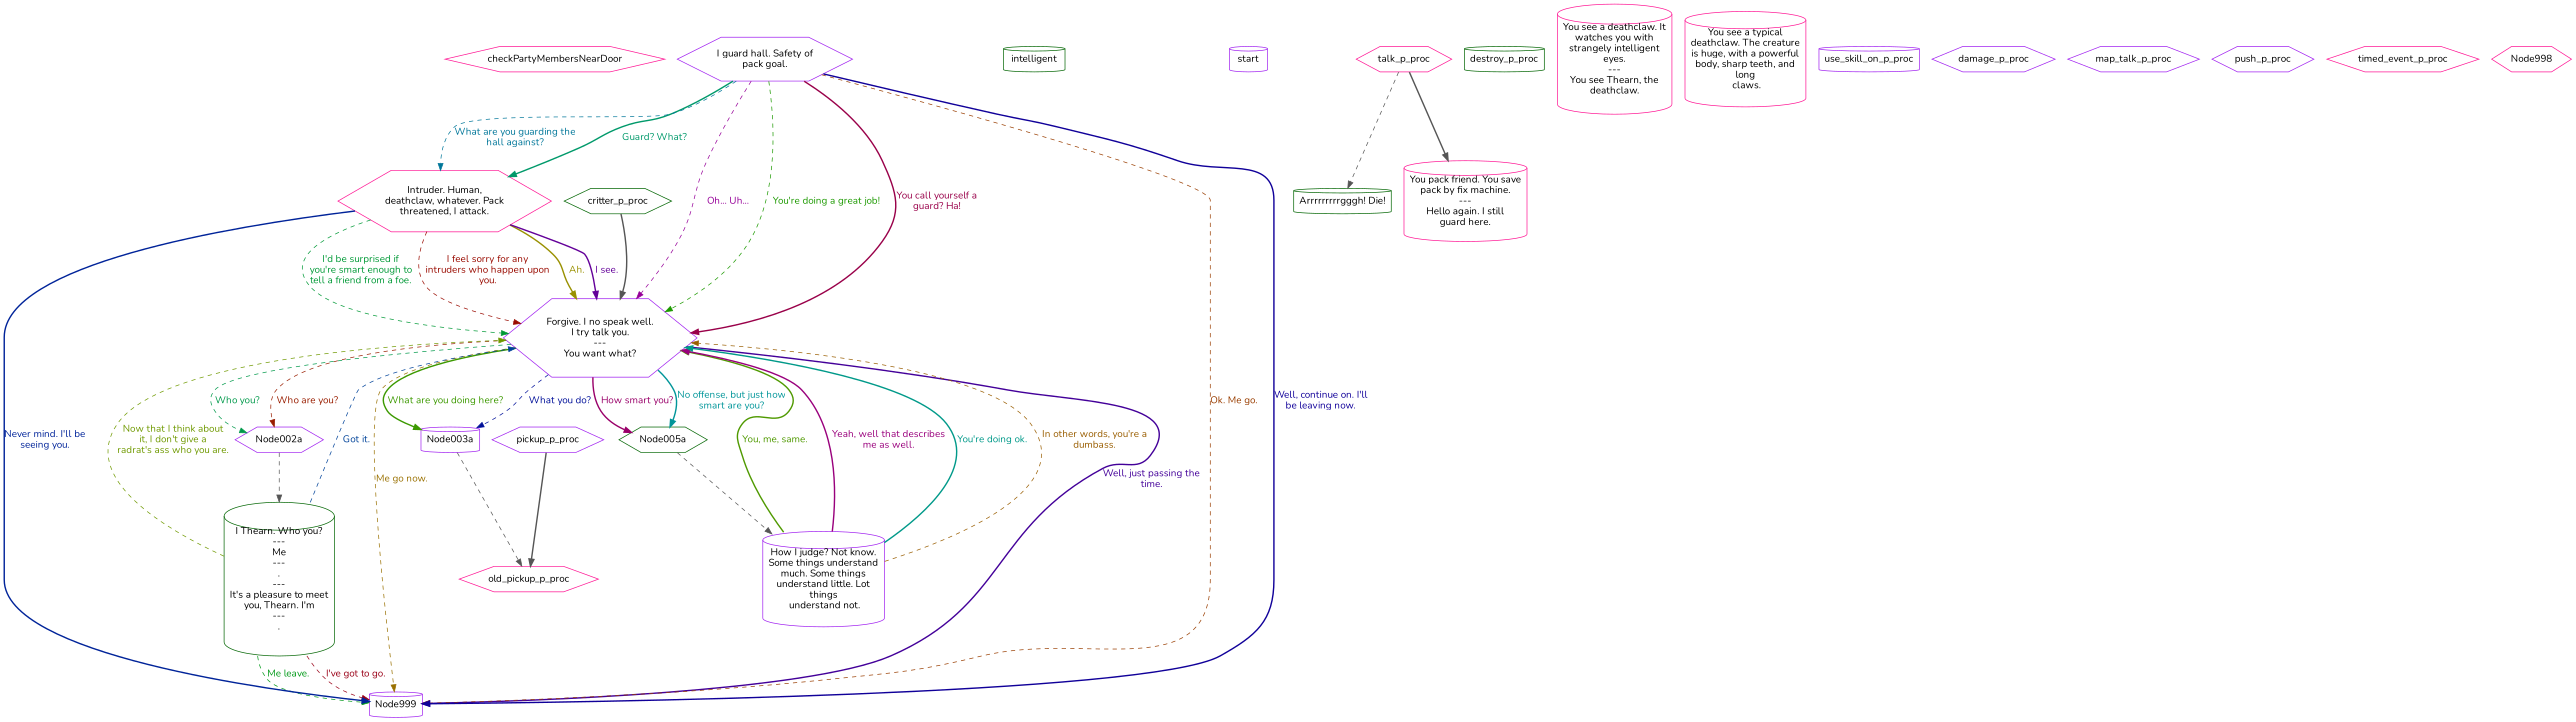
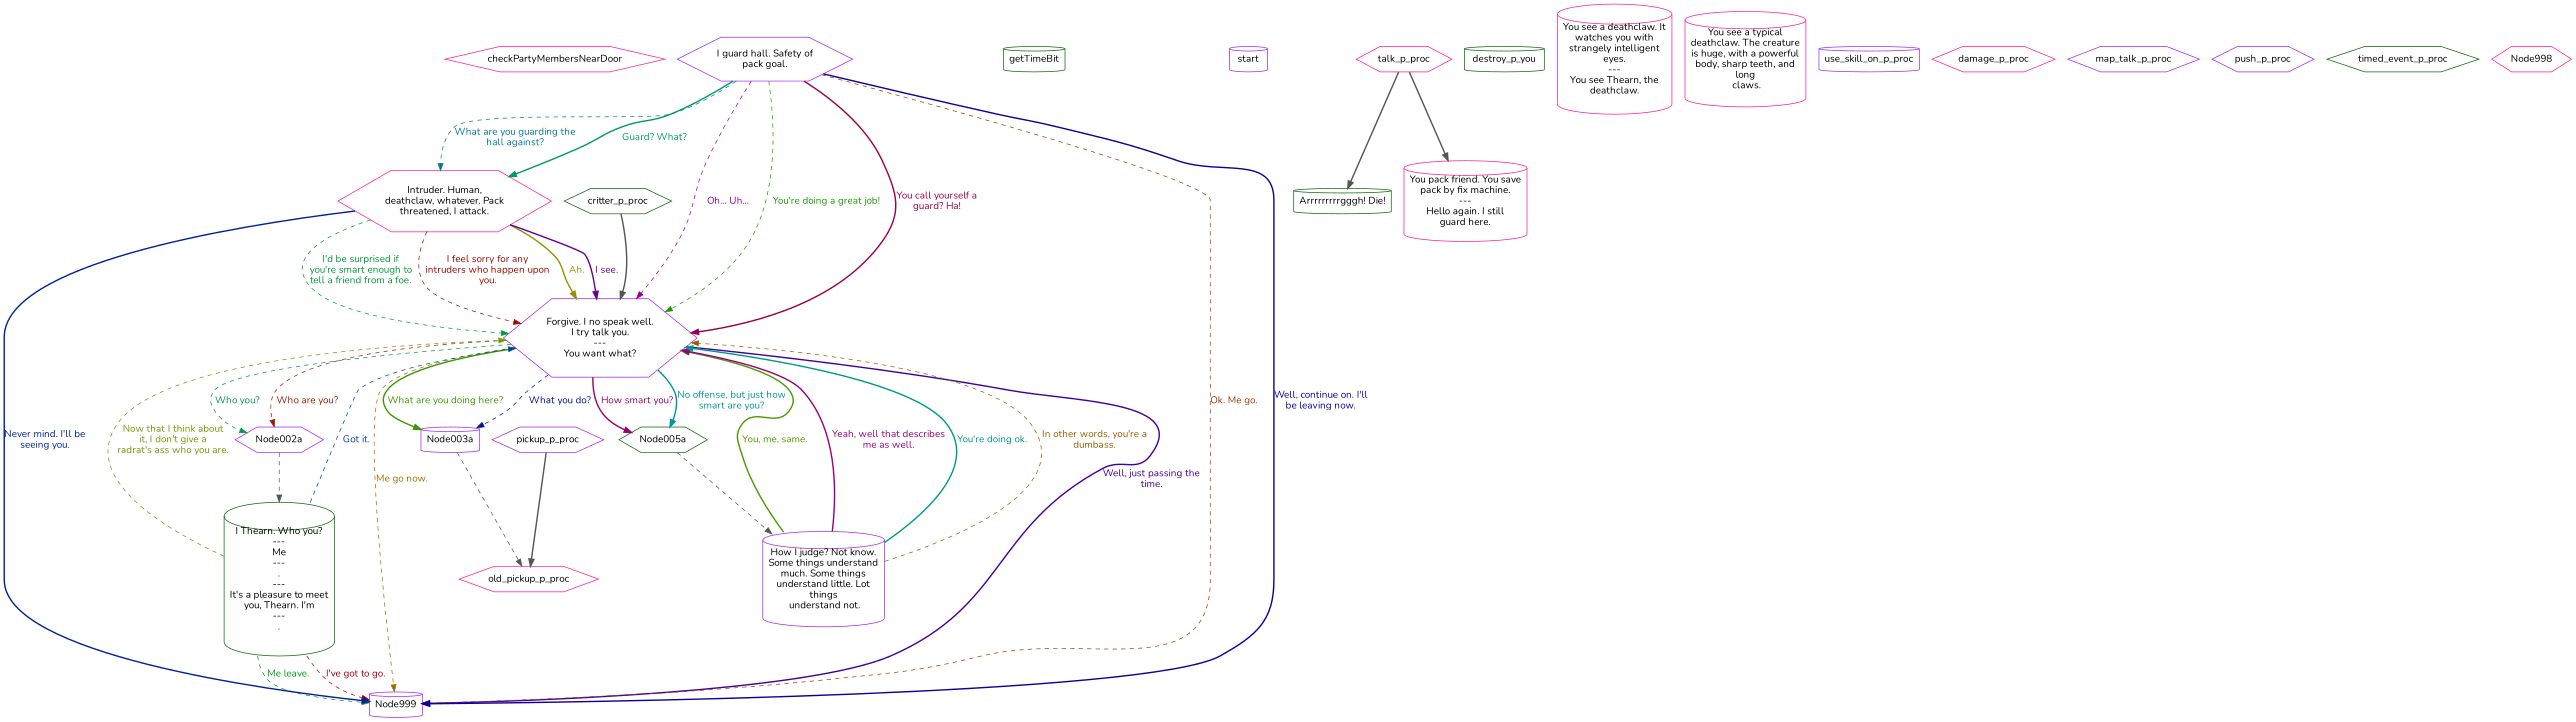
(1034, 59) -> (1034, 59)
(1504, 59) -> (1504, 59)
(1994, 59) -> (1994, 59)
(2403, 59) -> (2403, 59)
(1375, 127) -> (1375, 127)
